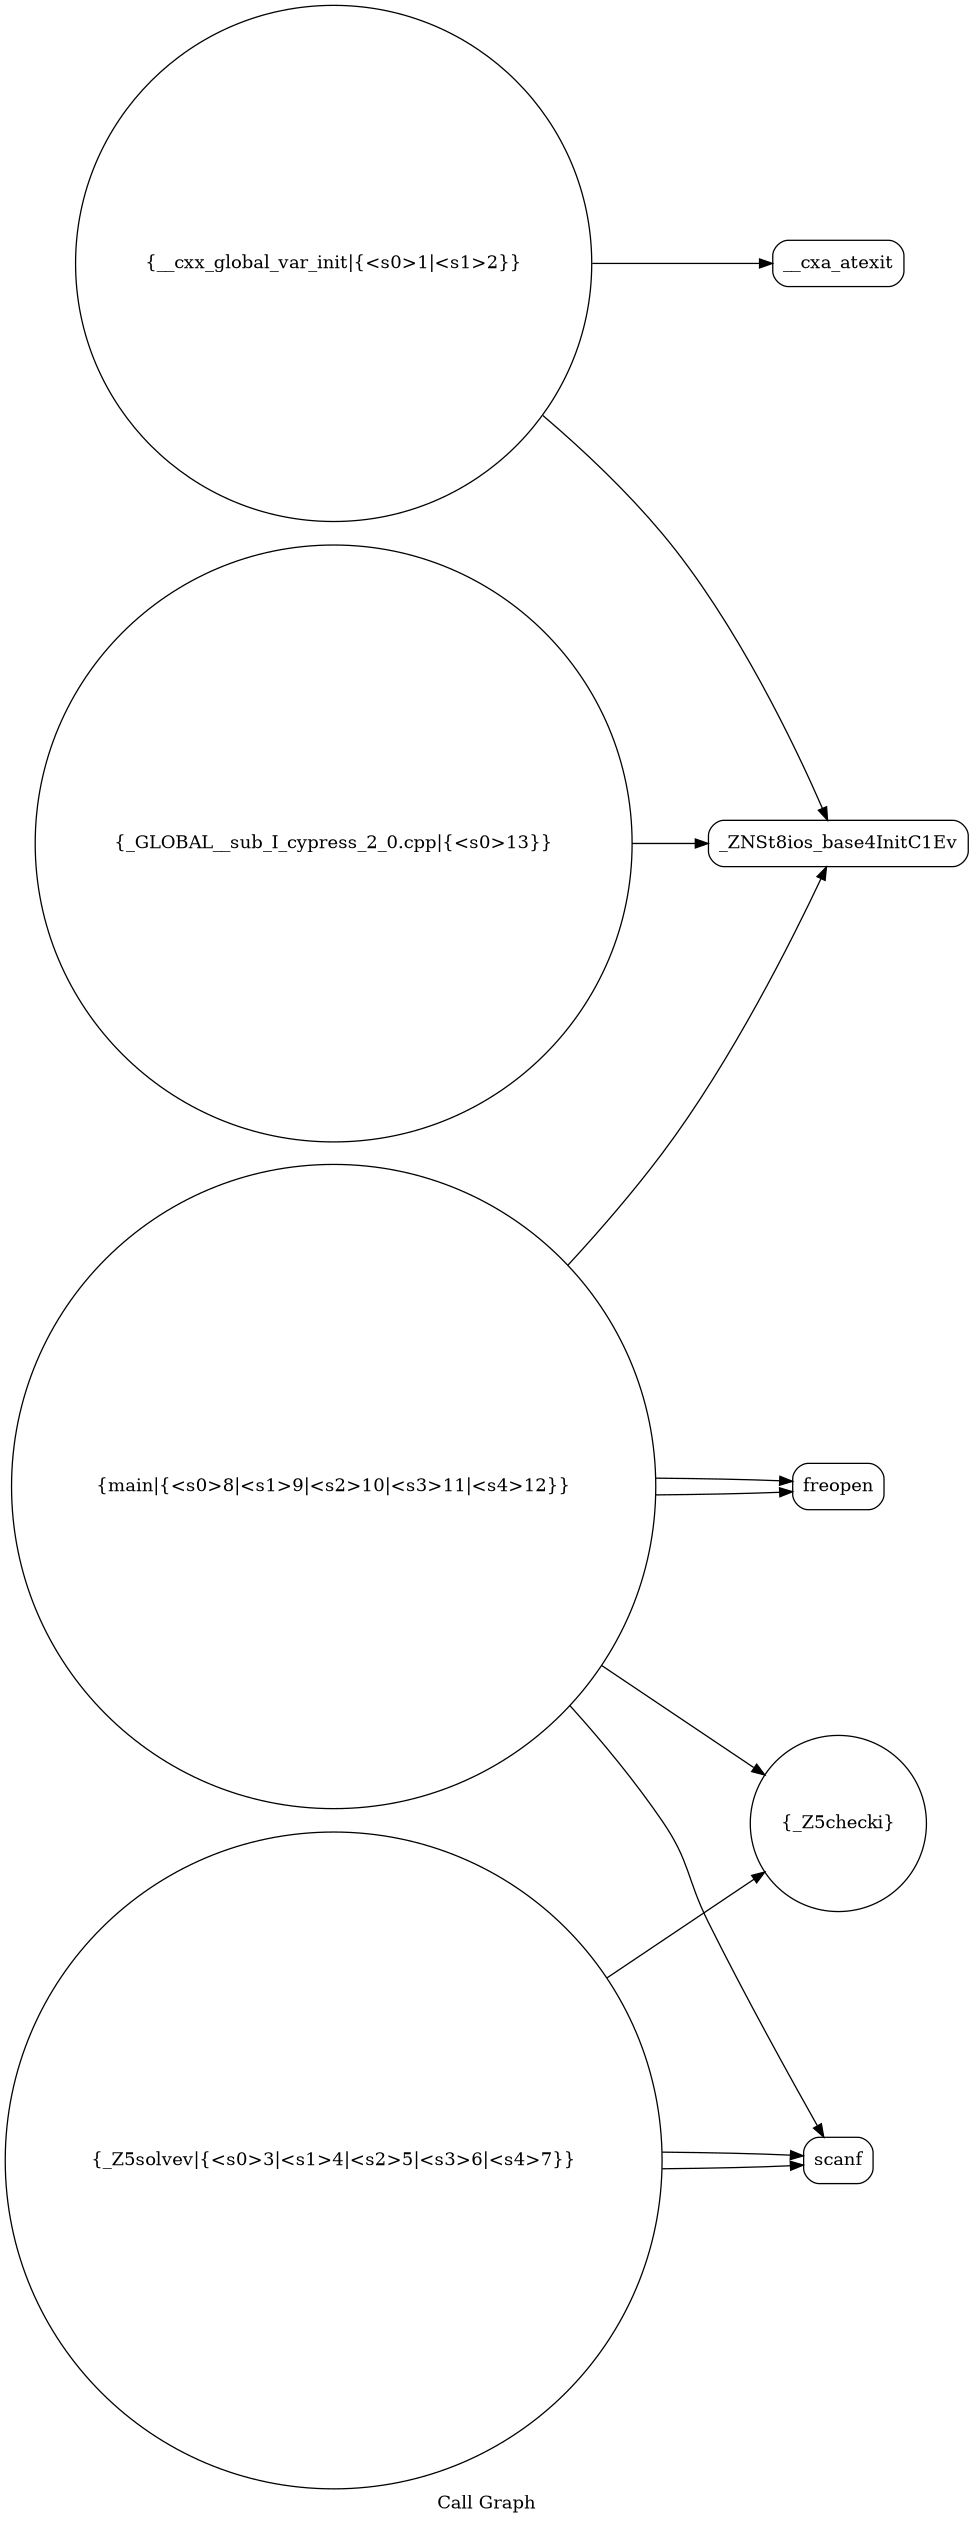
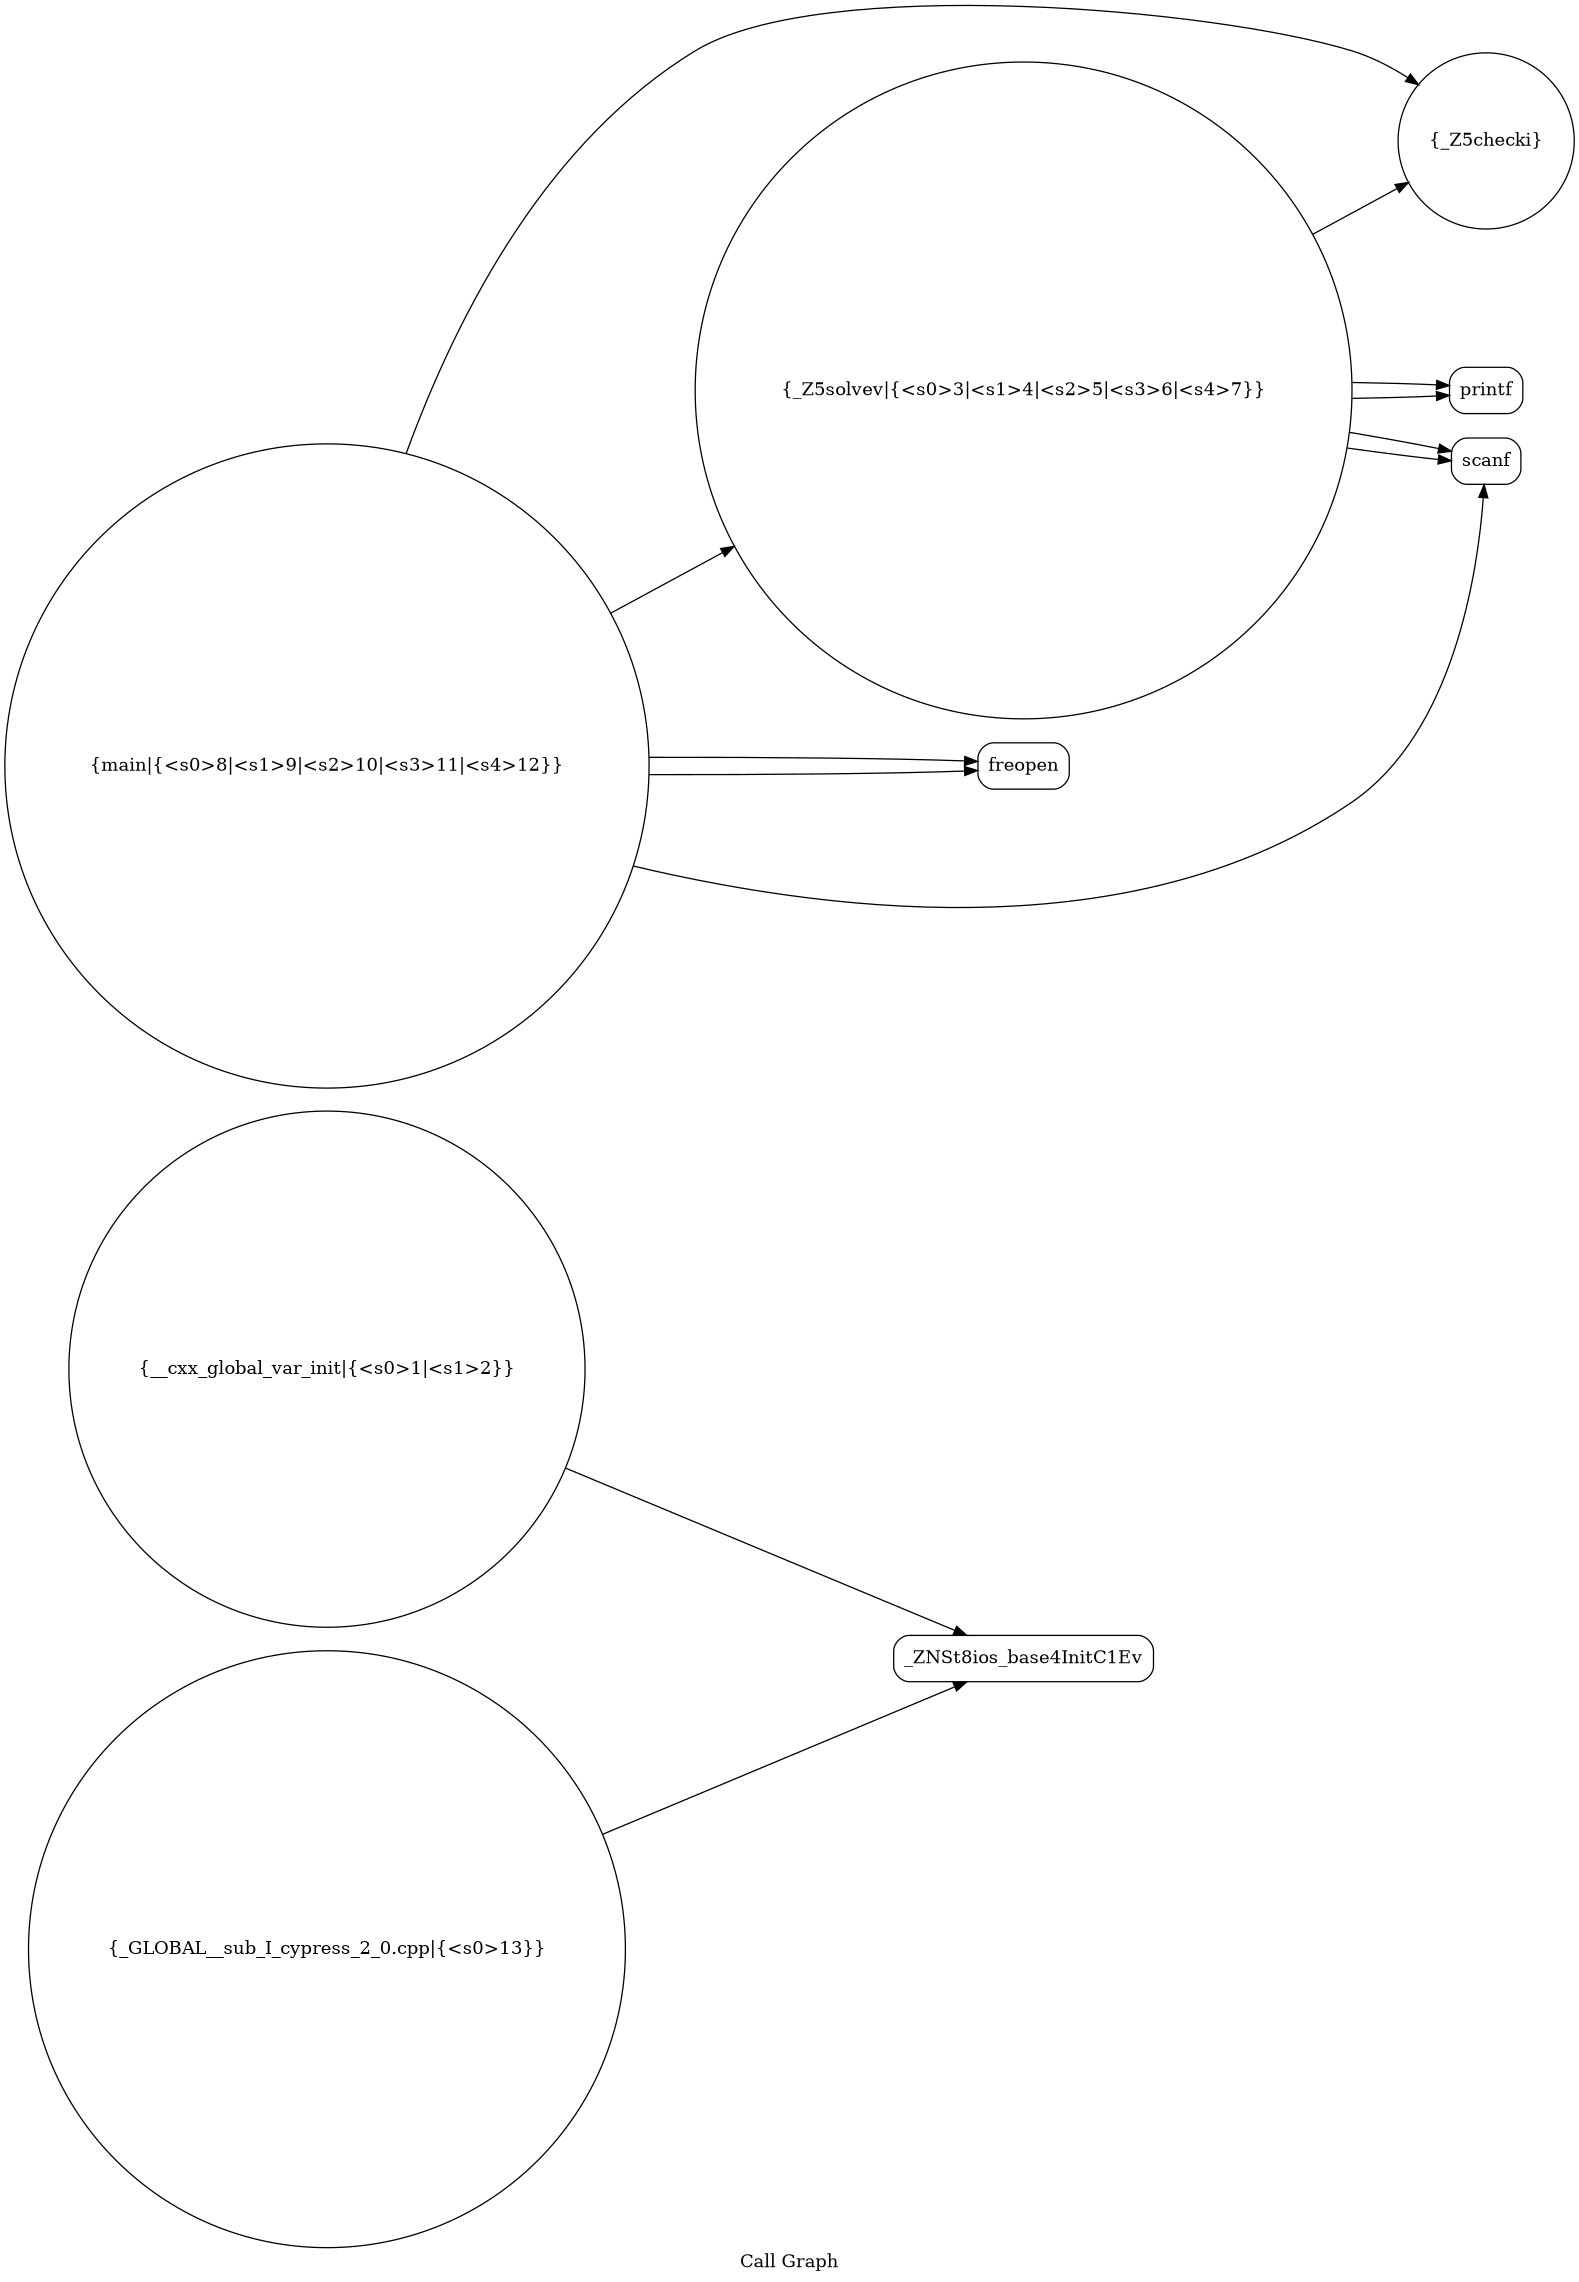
(838, 264) -> none
none -> (1486, 390)
(711, 1083) -> (667, 583)
